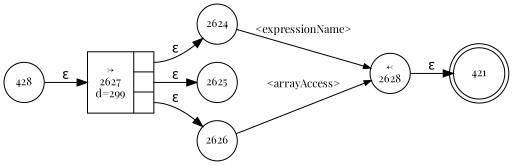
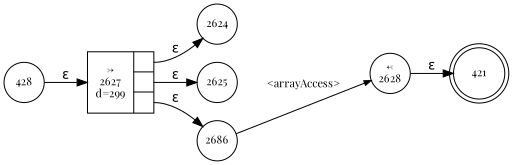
(300, 48) -> none
(217, 141) -> (217, 141)
